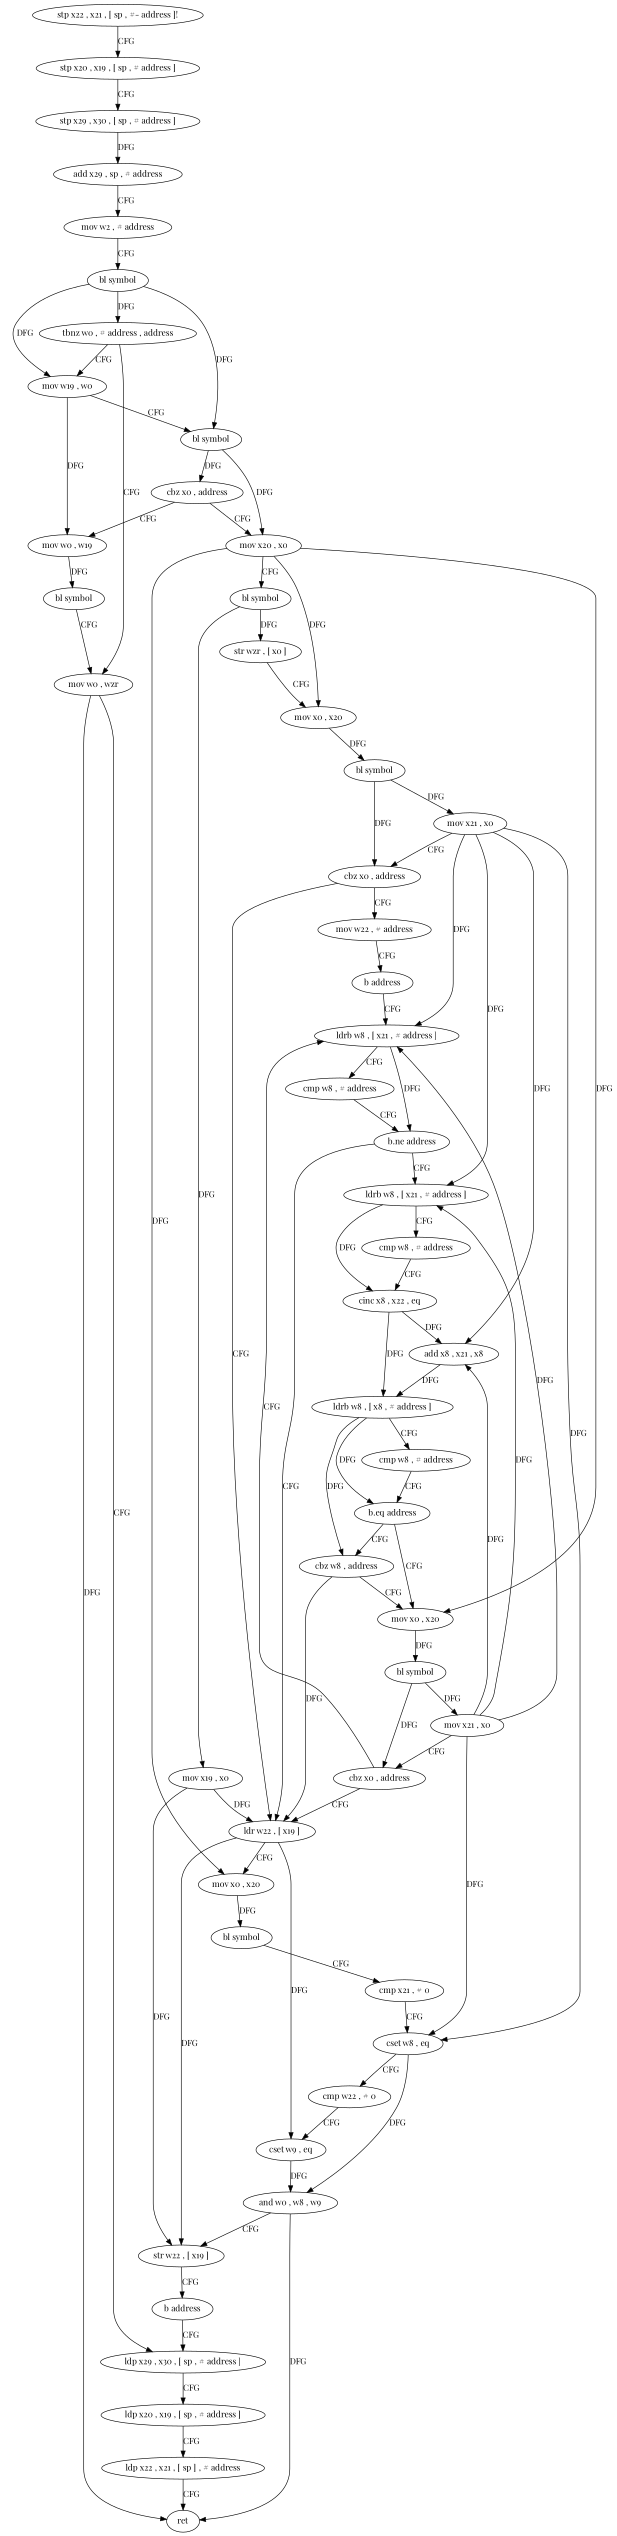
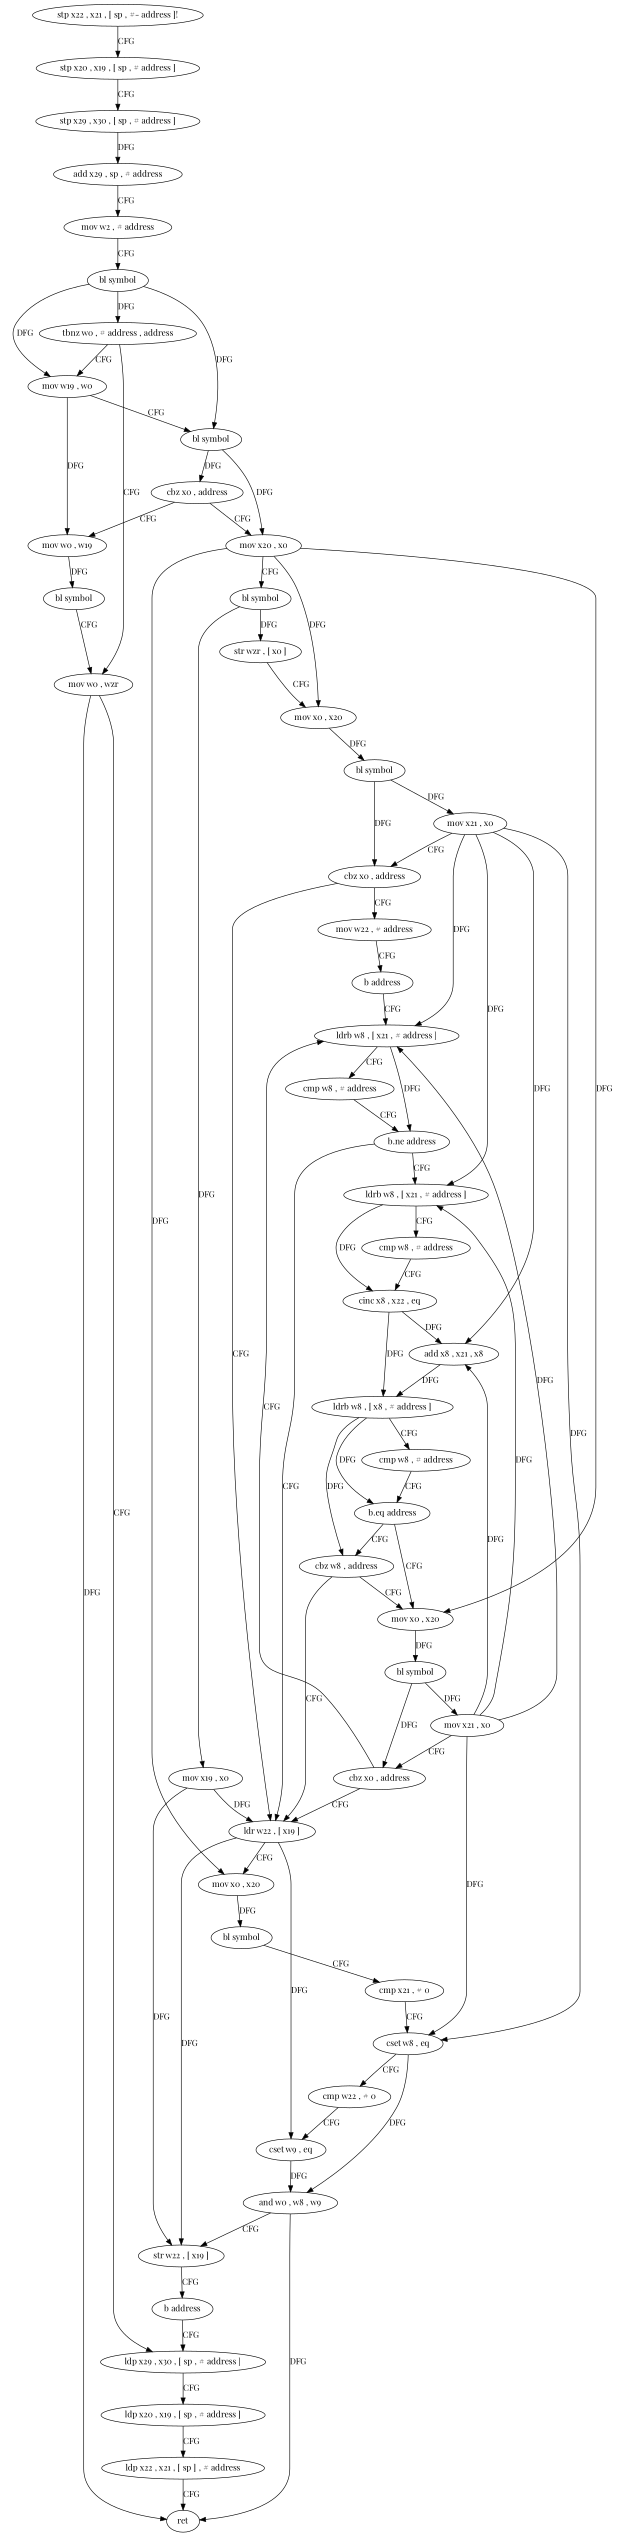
(314, 1699) -> (314, 1699)
